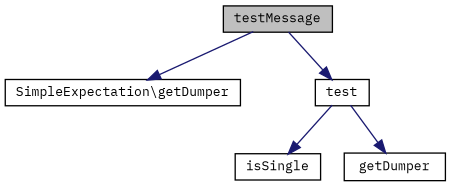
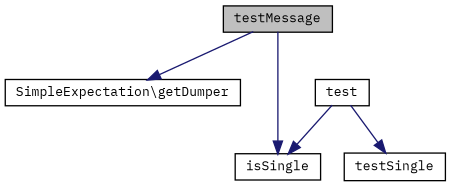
(306, 51) -> (278, 86)
(395, 167) -> (395, 167)
